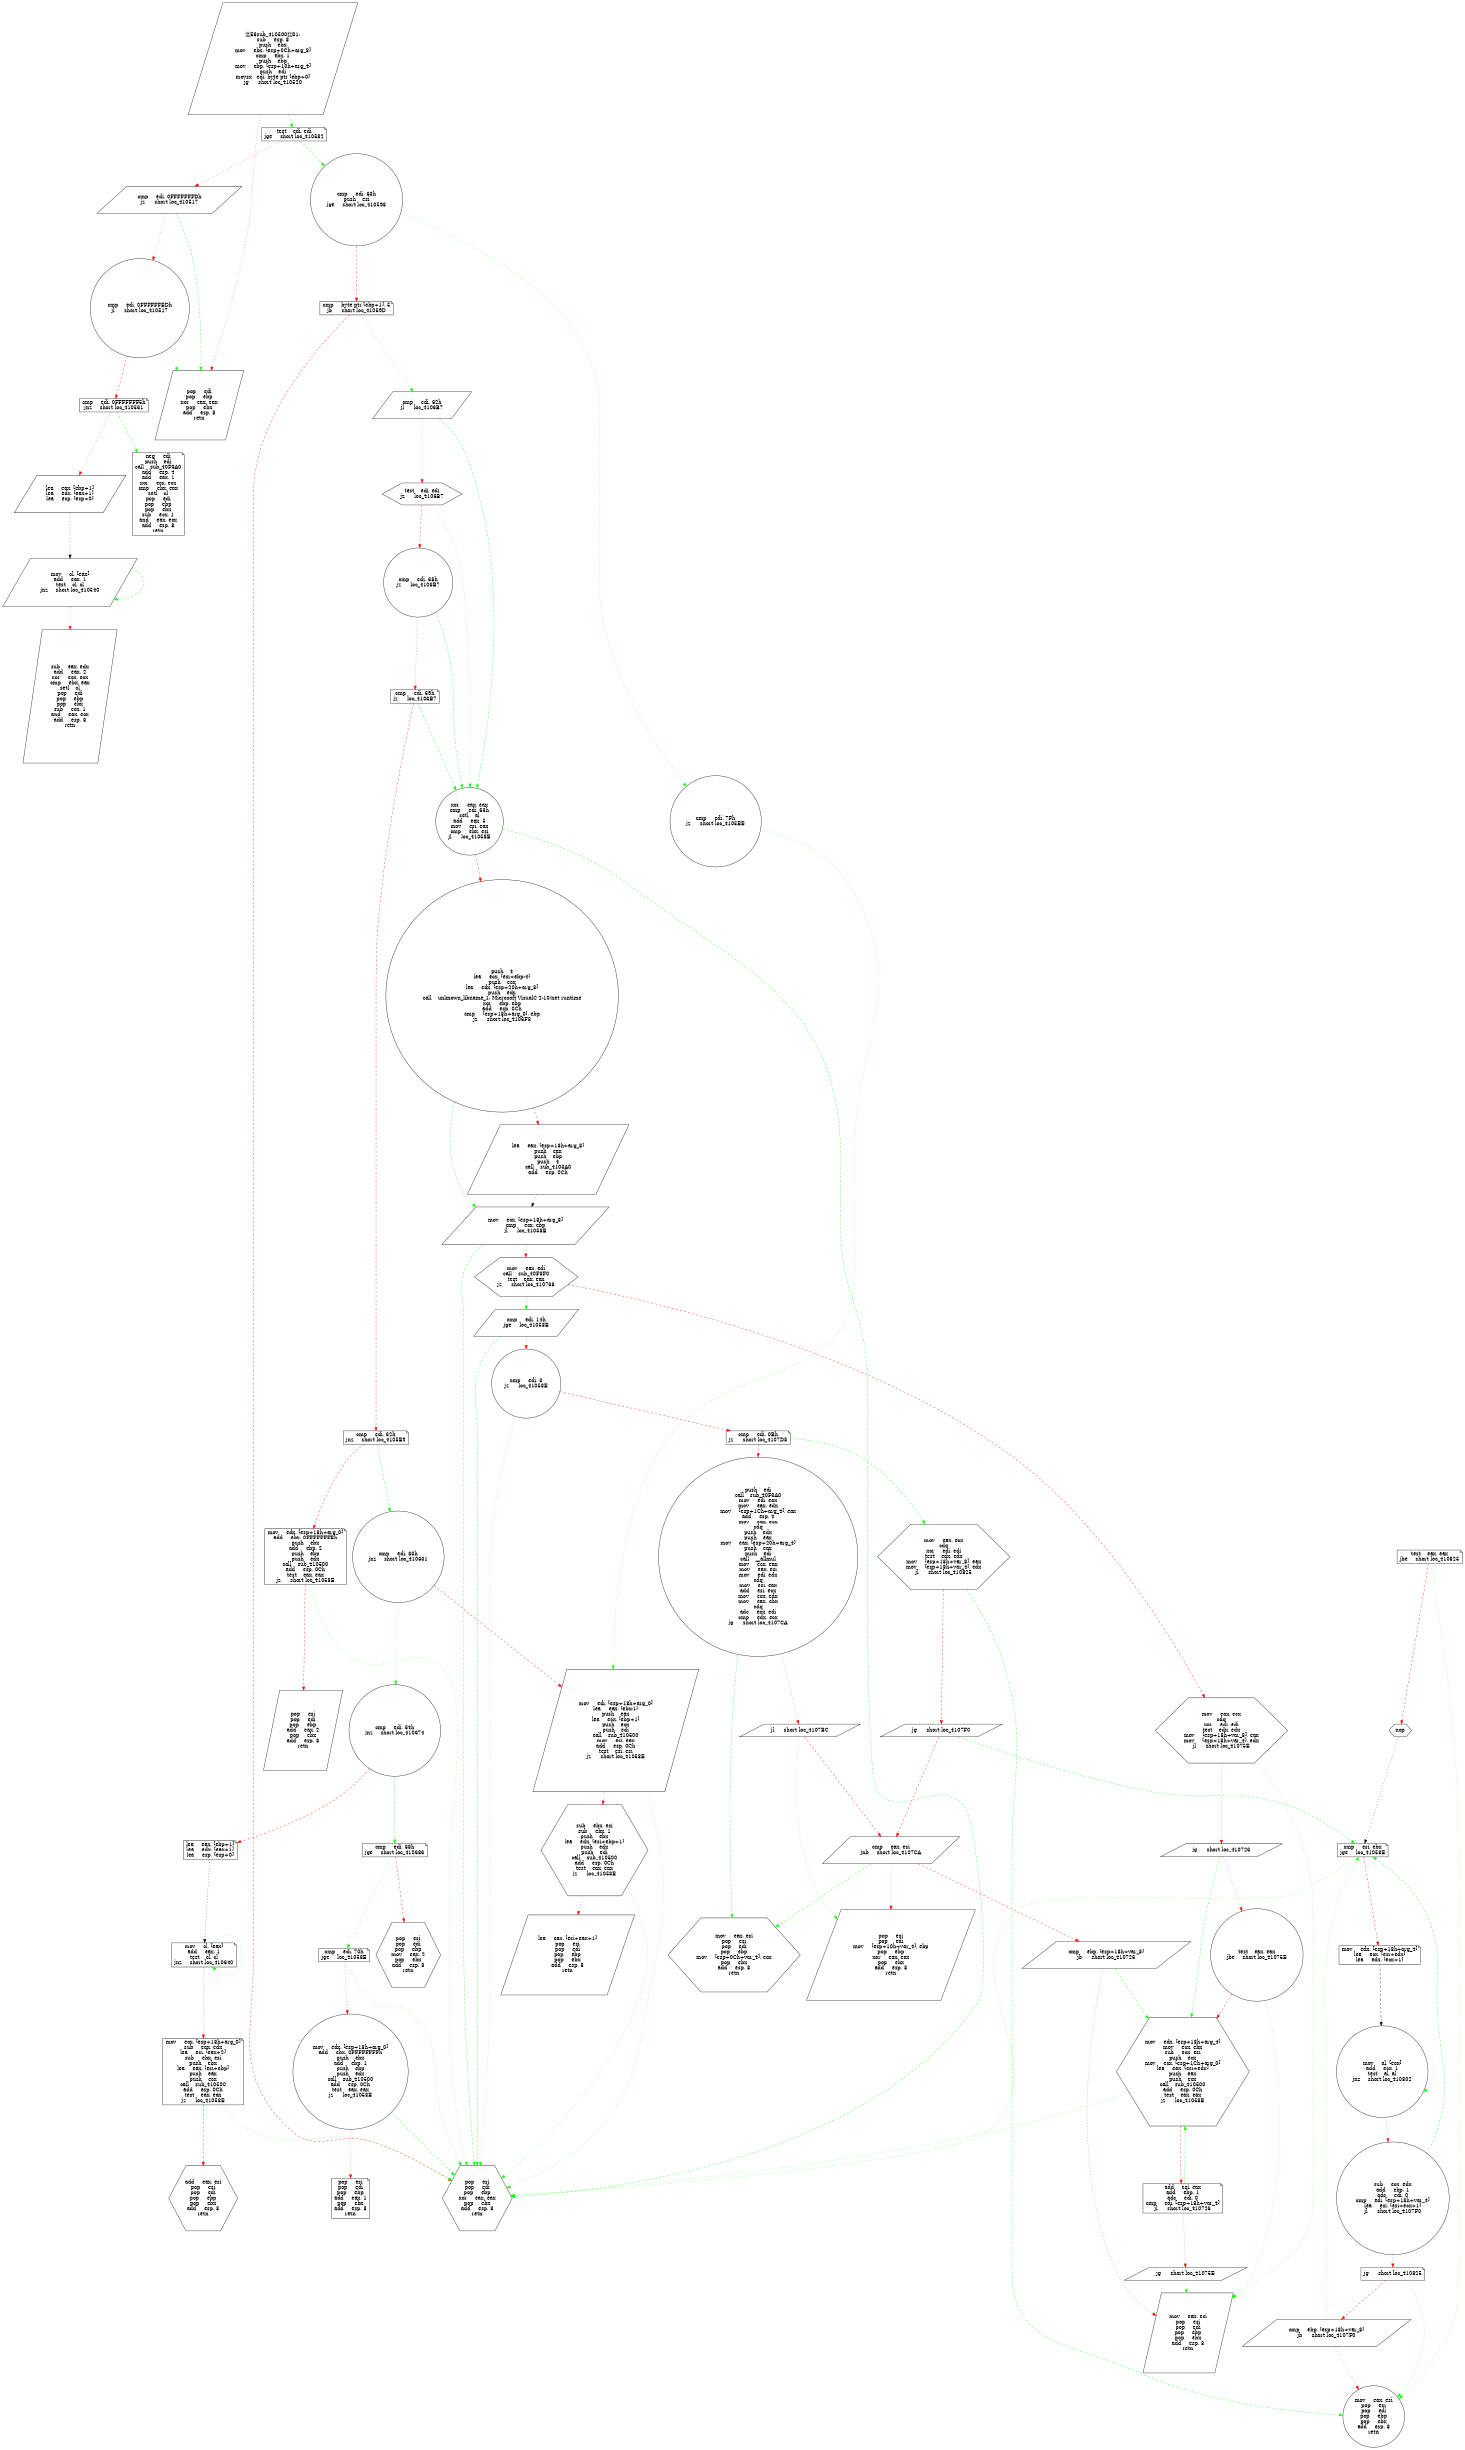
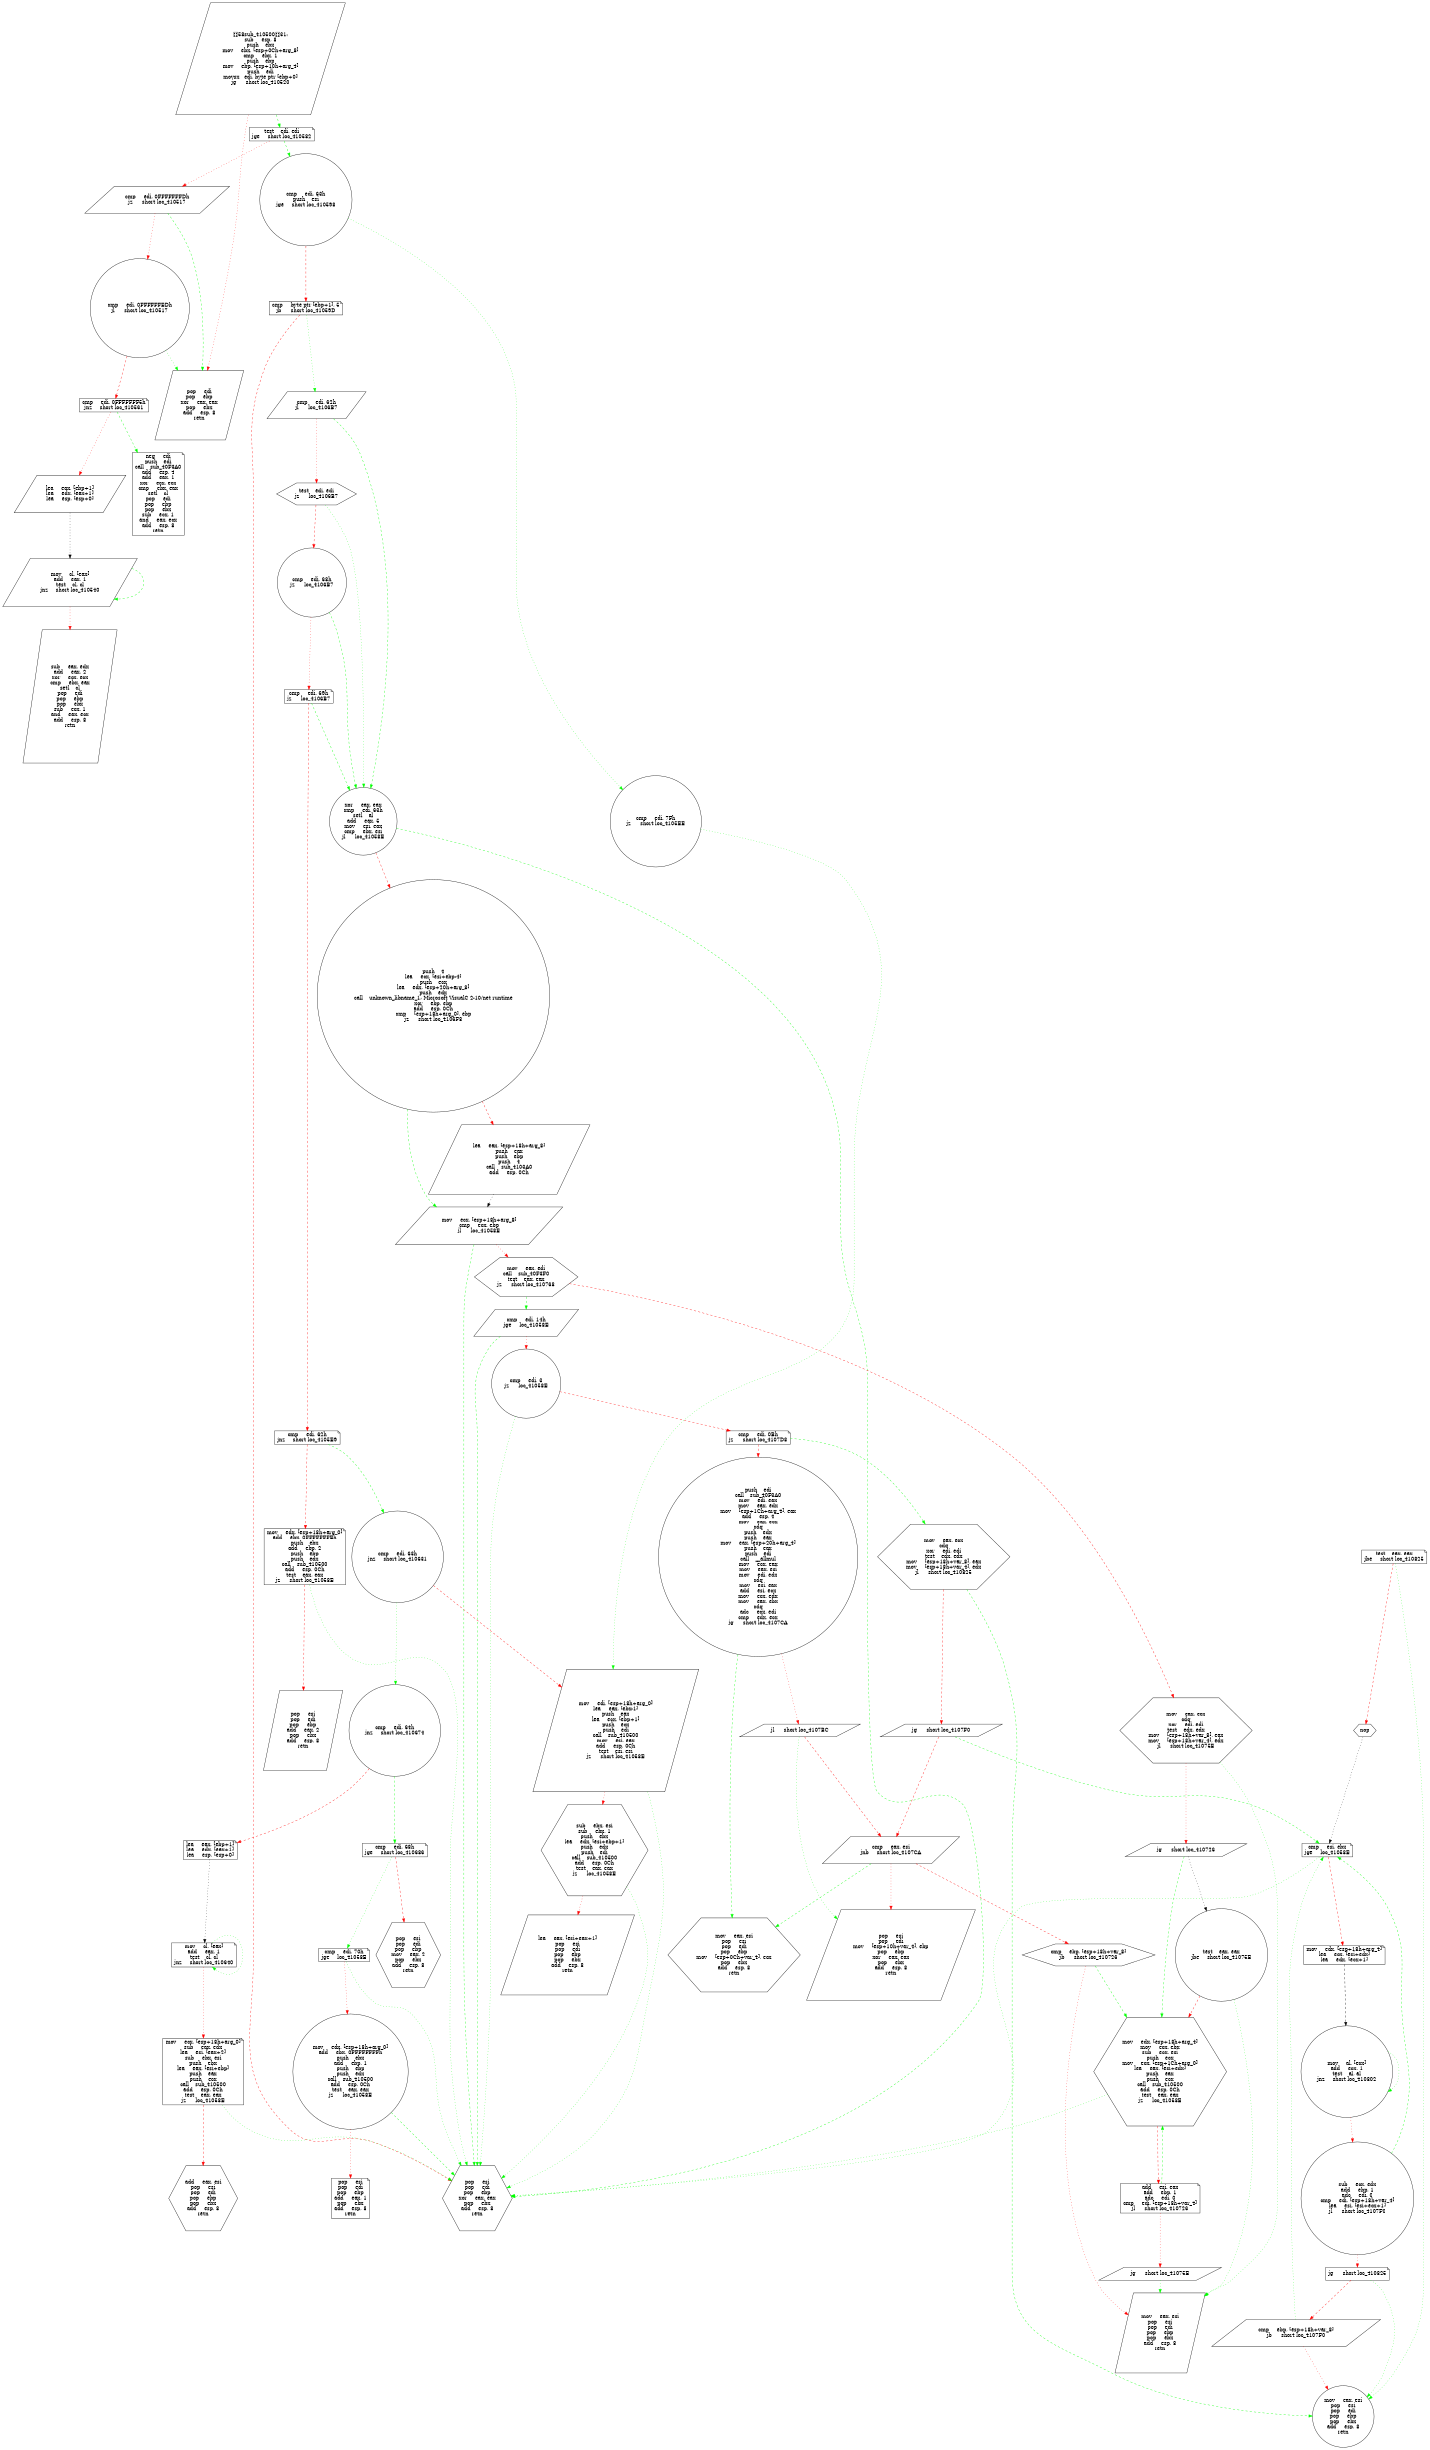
(1232, 1882) -> (1197, 1882)
(1106, 1955) -> (1089, 1955)
